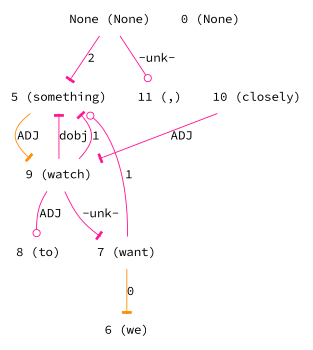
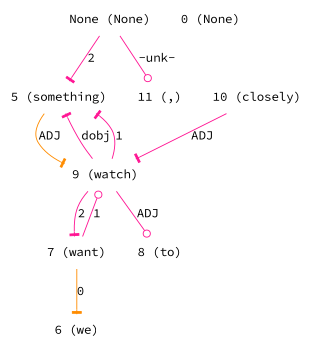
(121, 174) -> (90, 217)
(101, 214) -> (82, 214)
